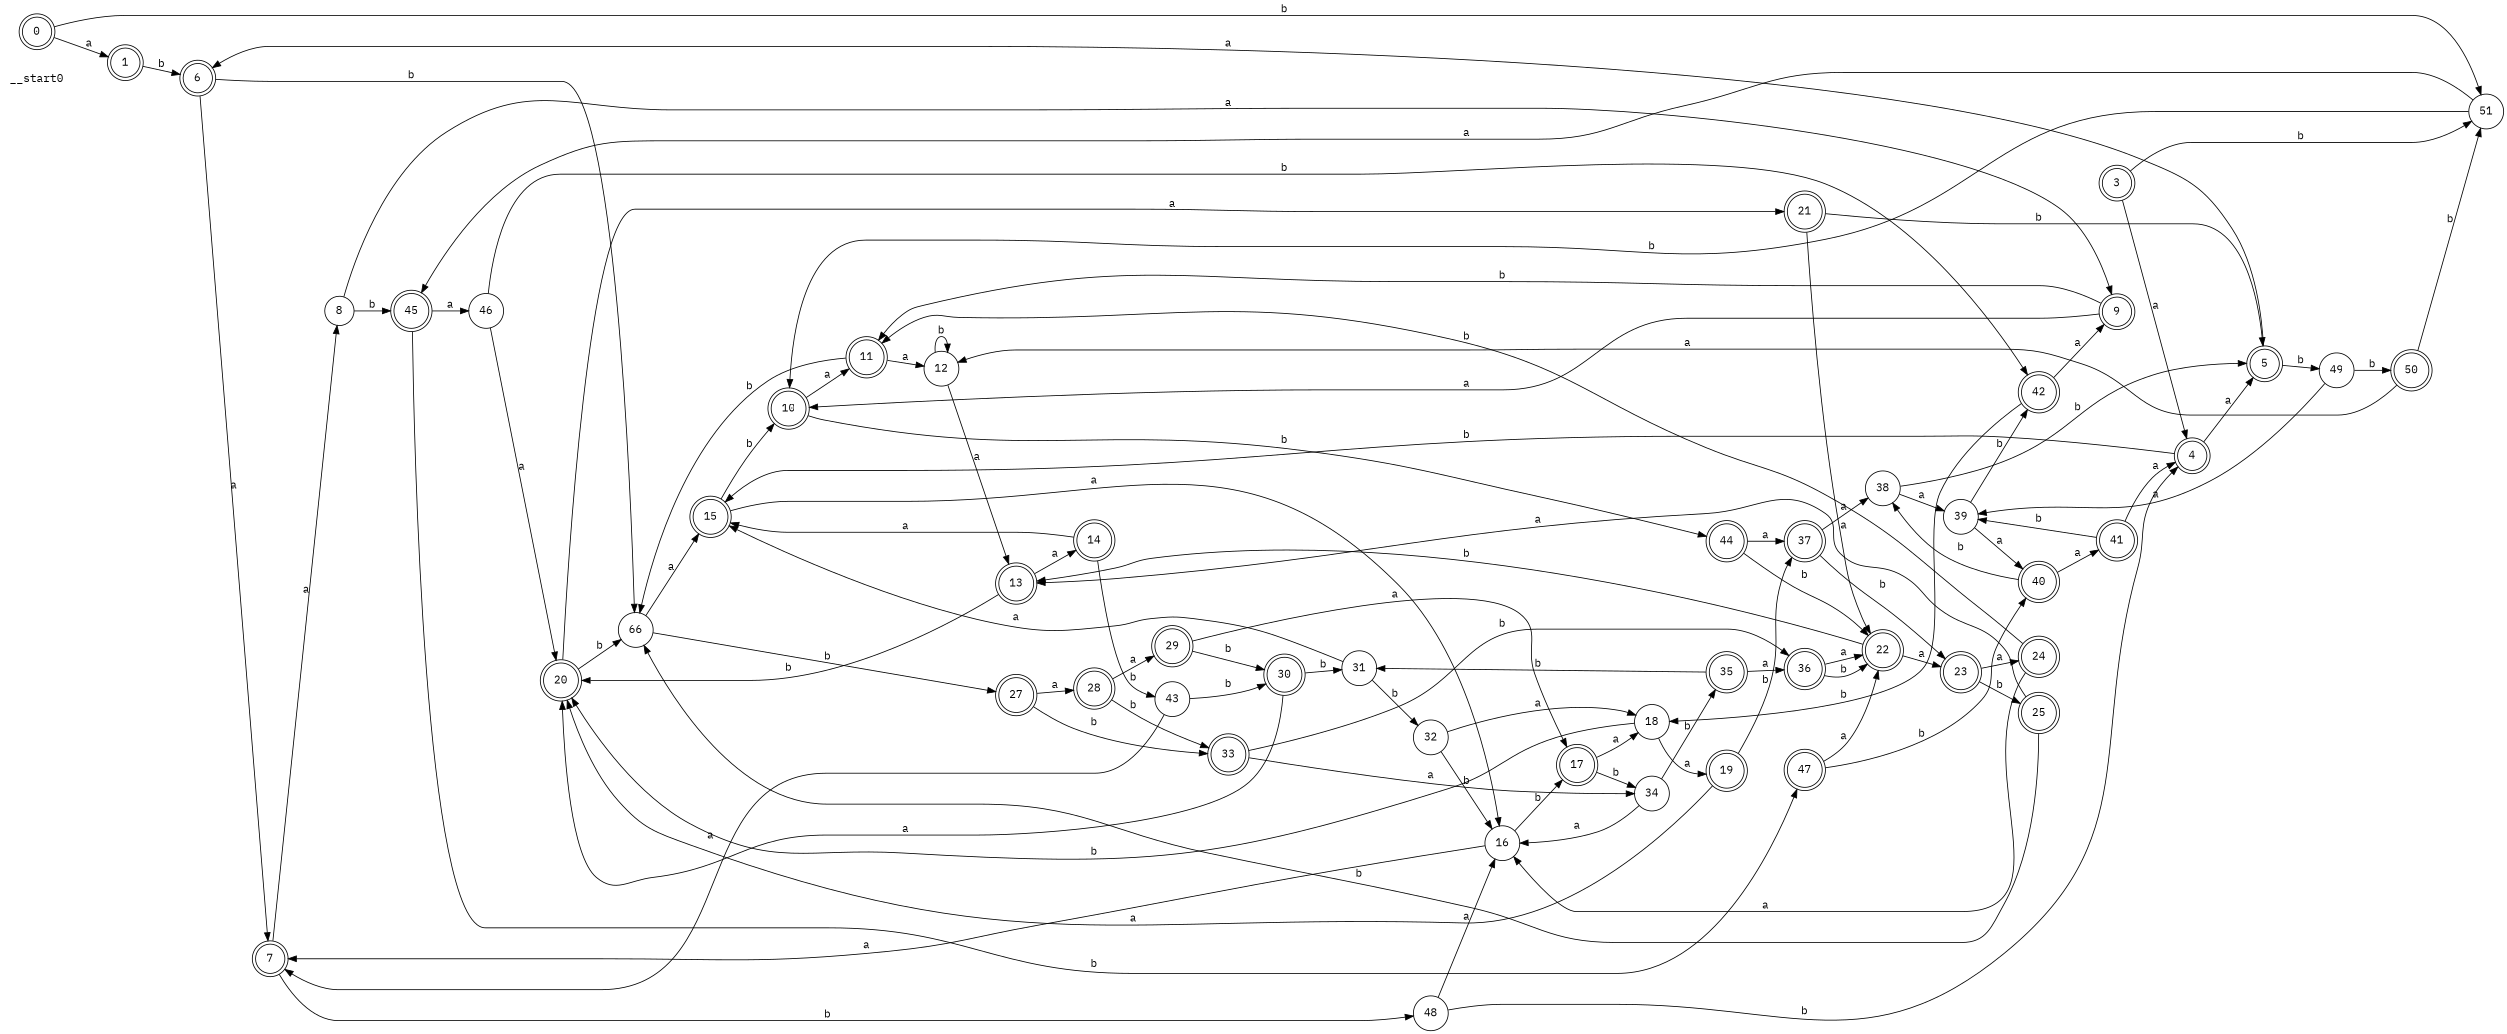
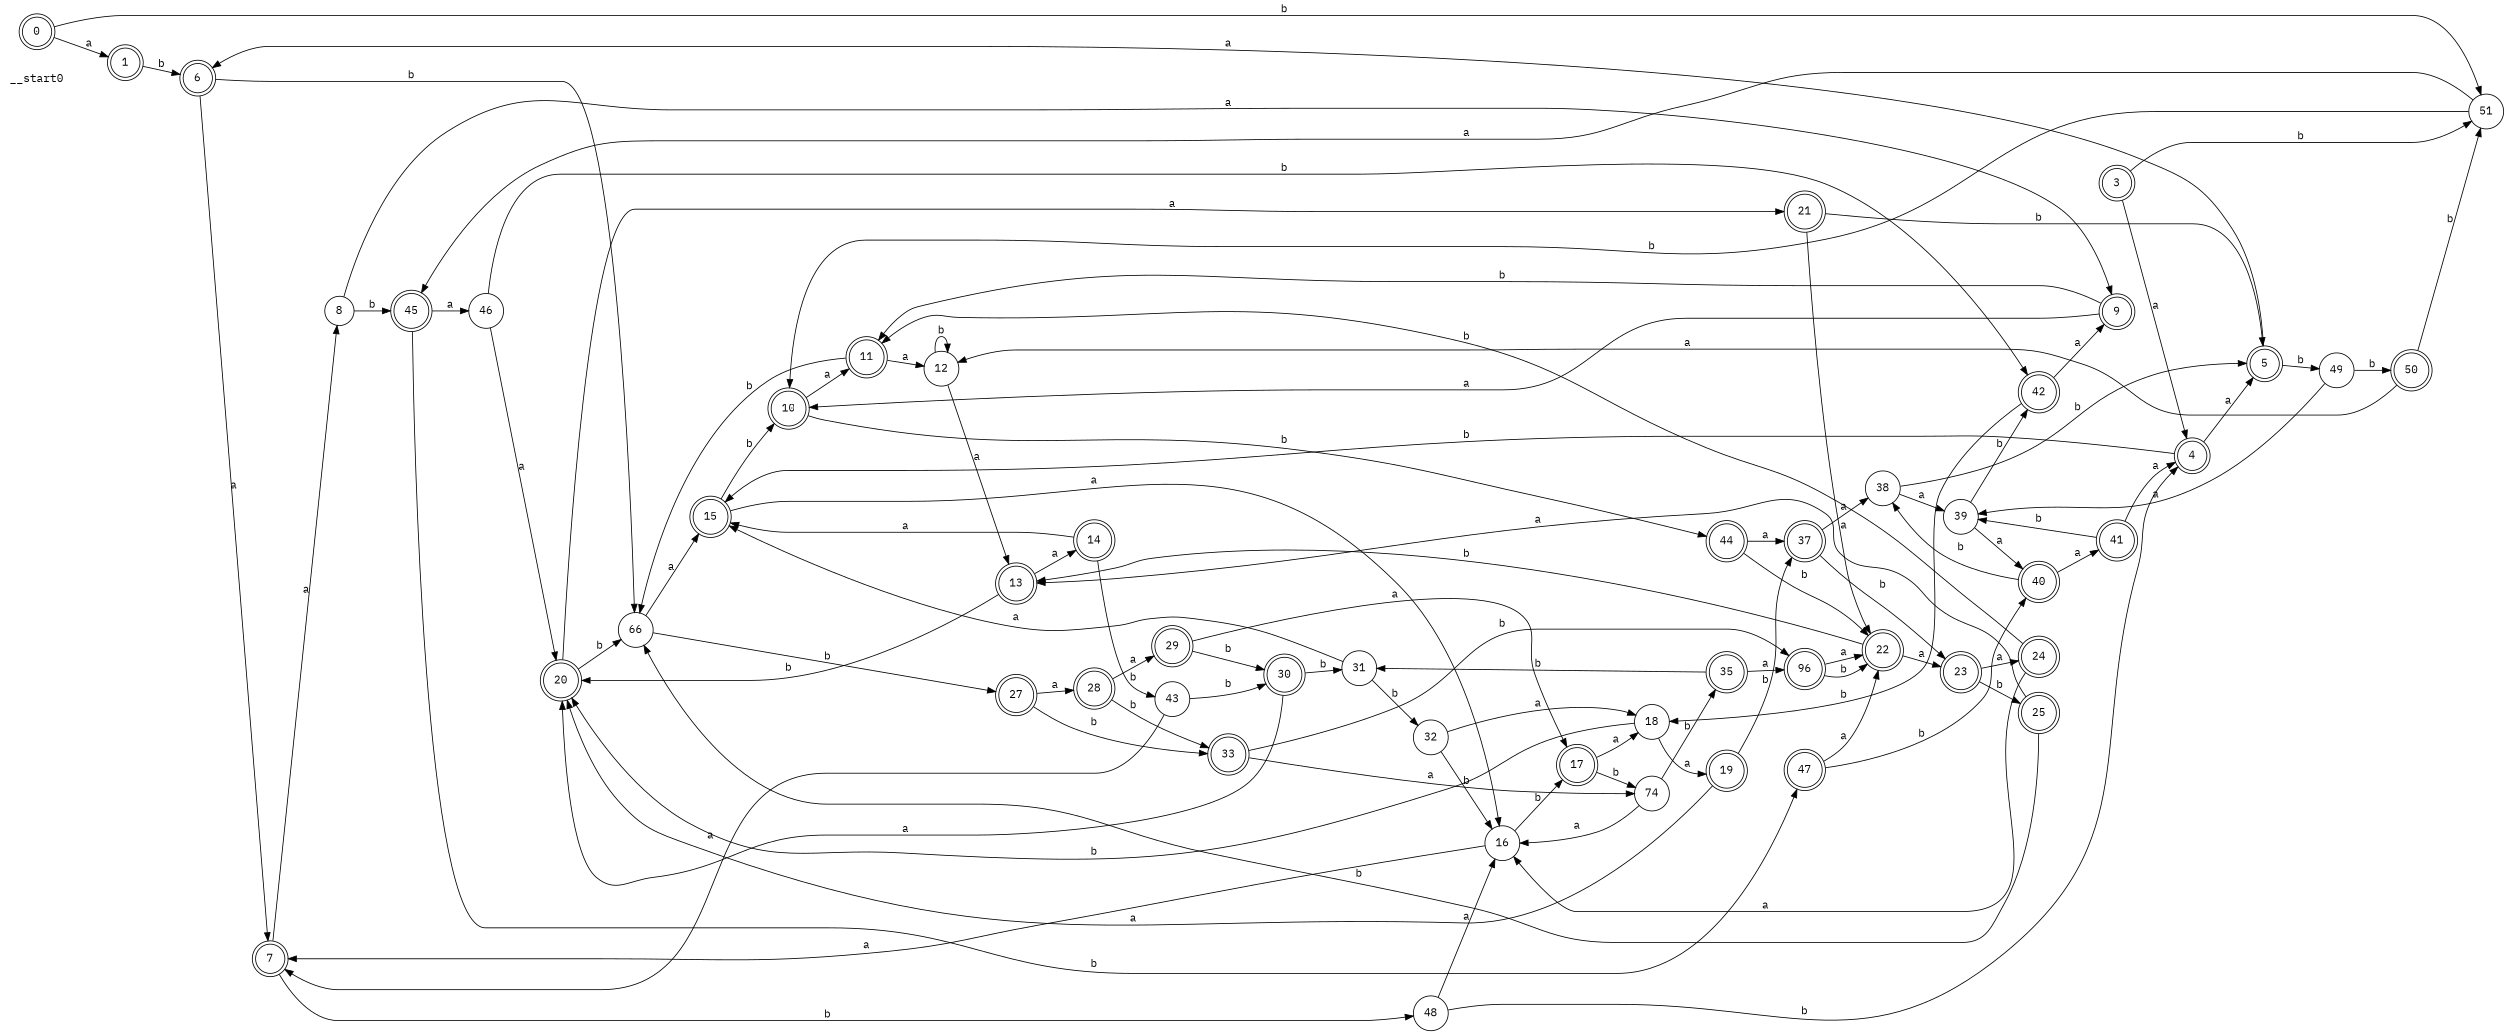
(1805, 669) -> (1805, 669)
(1652, 794) -> (1652, 794)
